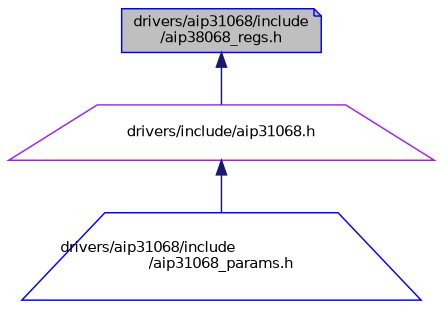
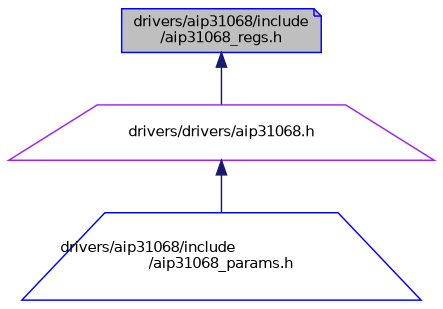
(221, 31) -> (221, 31)
(221, 133) -> (221, 133)
